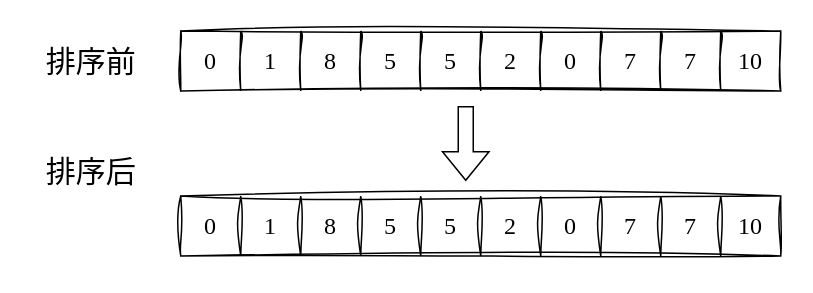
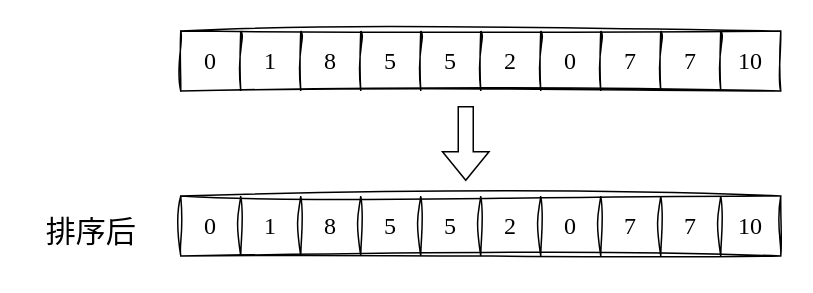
(91, 61) -> none
(91, 170) -> (91, 230)
